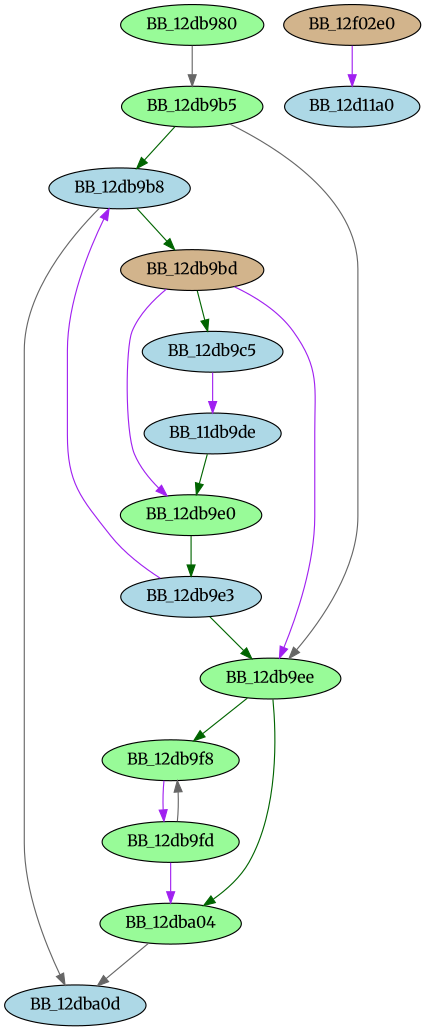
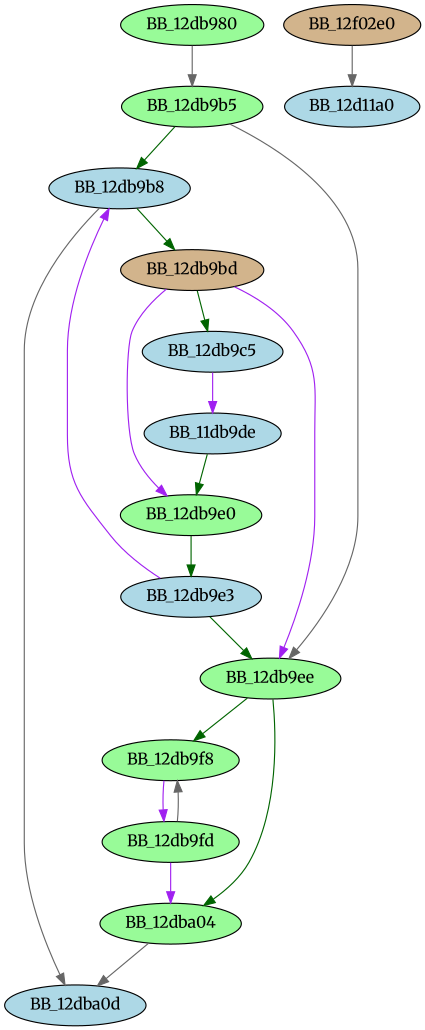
(352, 60) -> (352, 60)
